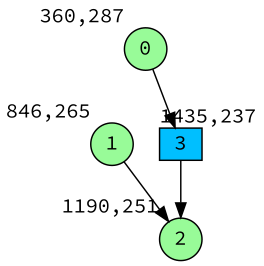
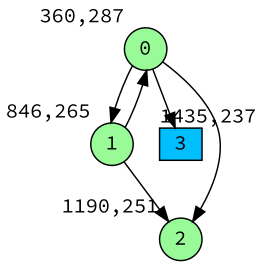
none -> (123, 87)
none -> (135, 106)
(181, 182) -> (217, 127)
